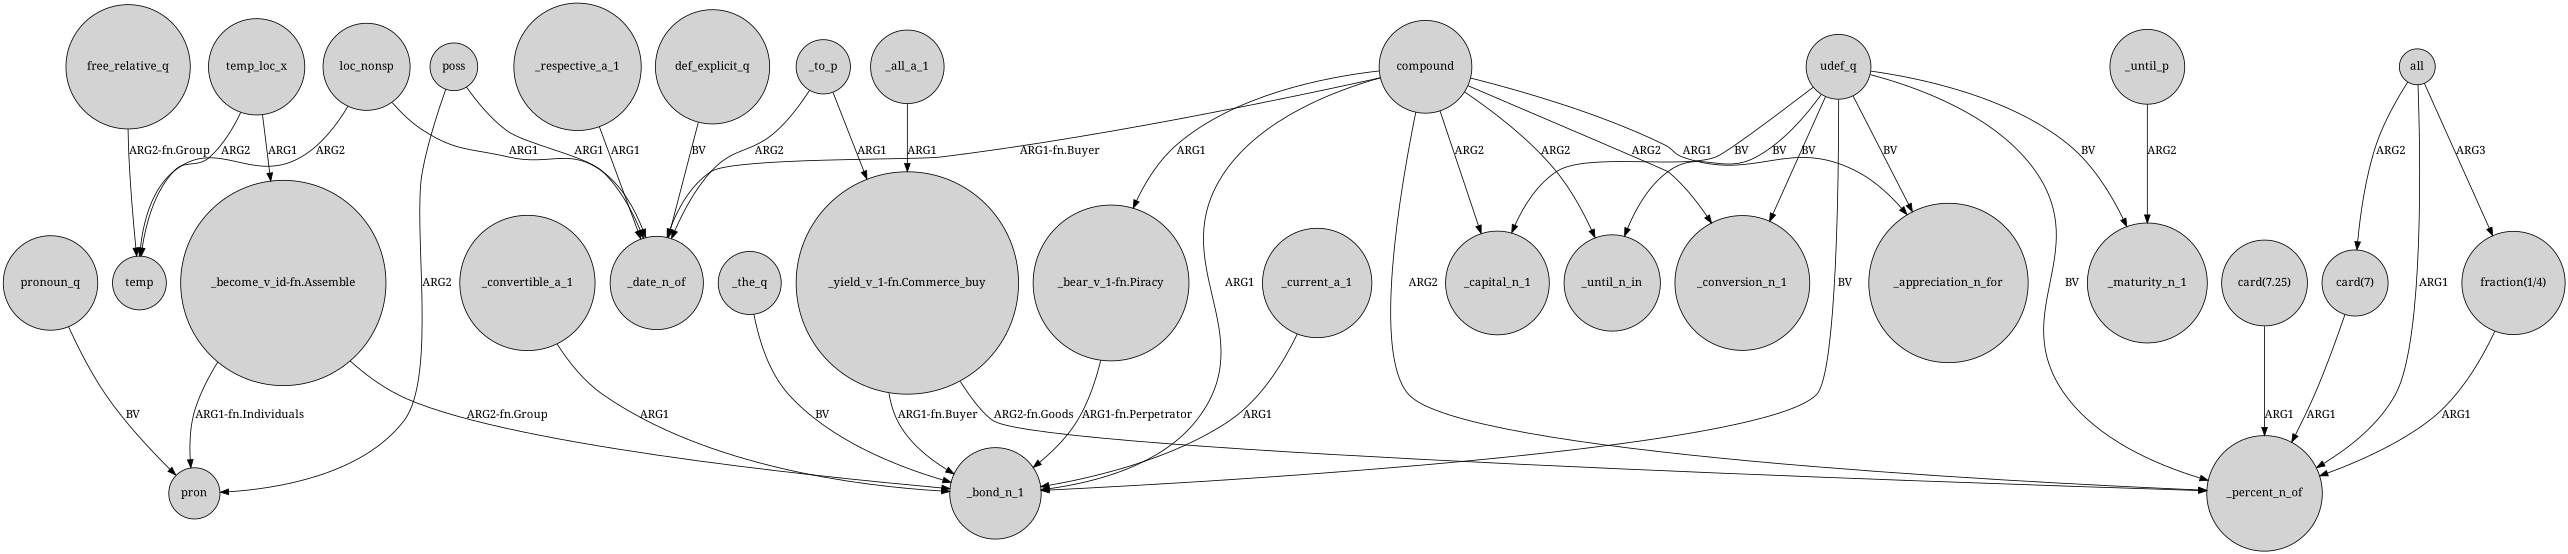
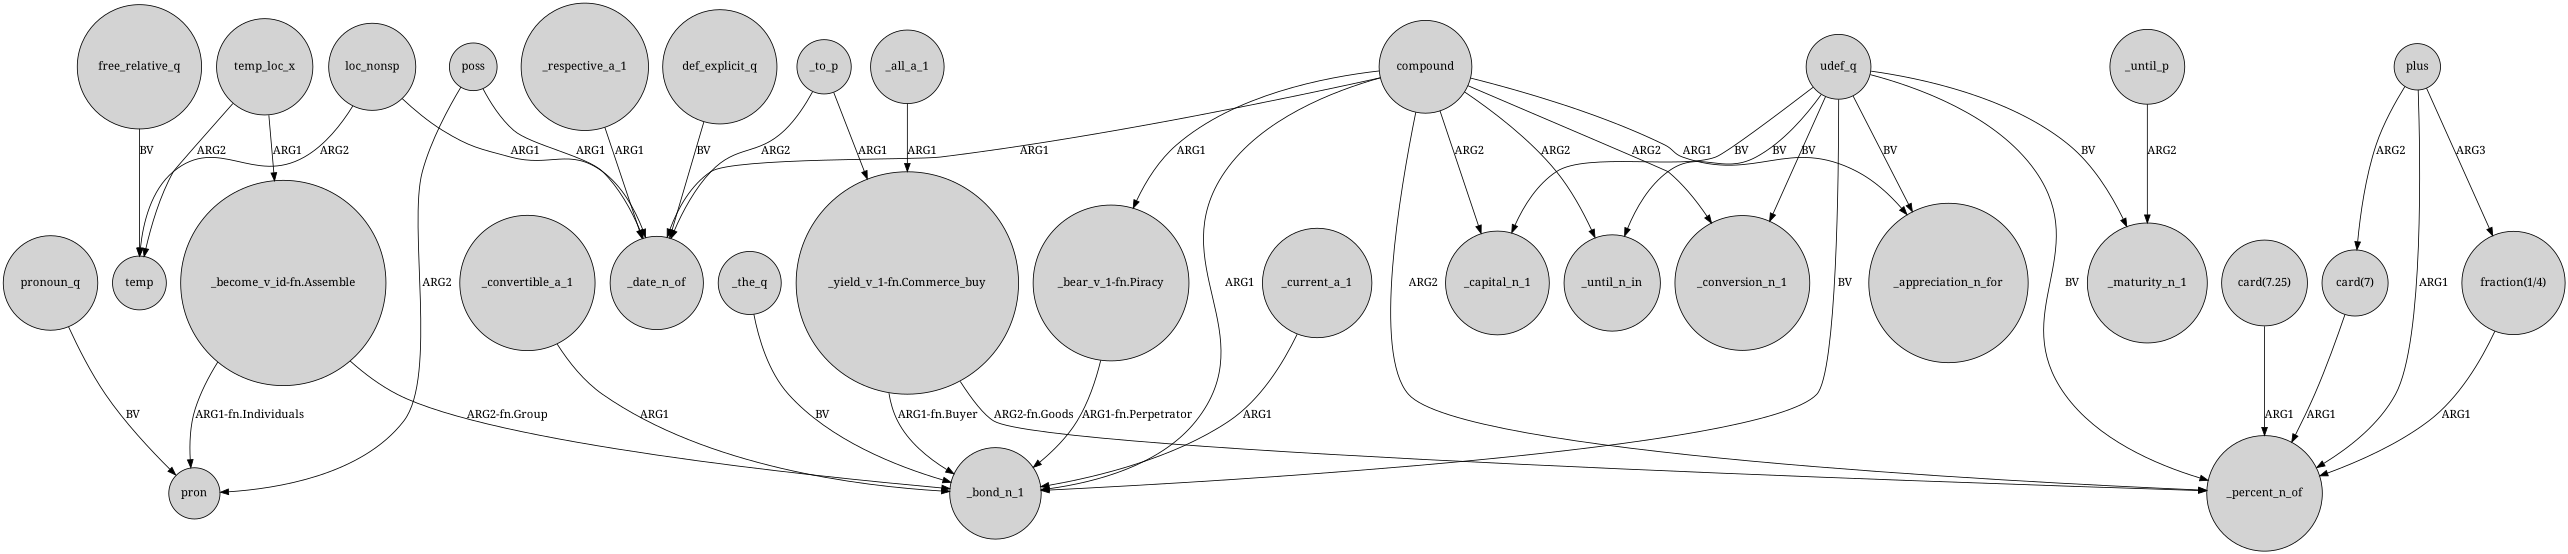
(2417, 67) -> (2417, 67)
(169, 151) -> (147, 151)
(1060, 151) -> (1035, 151)
